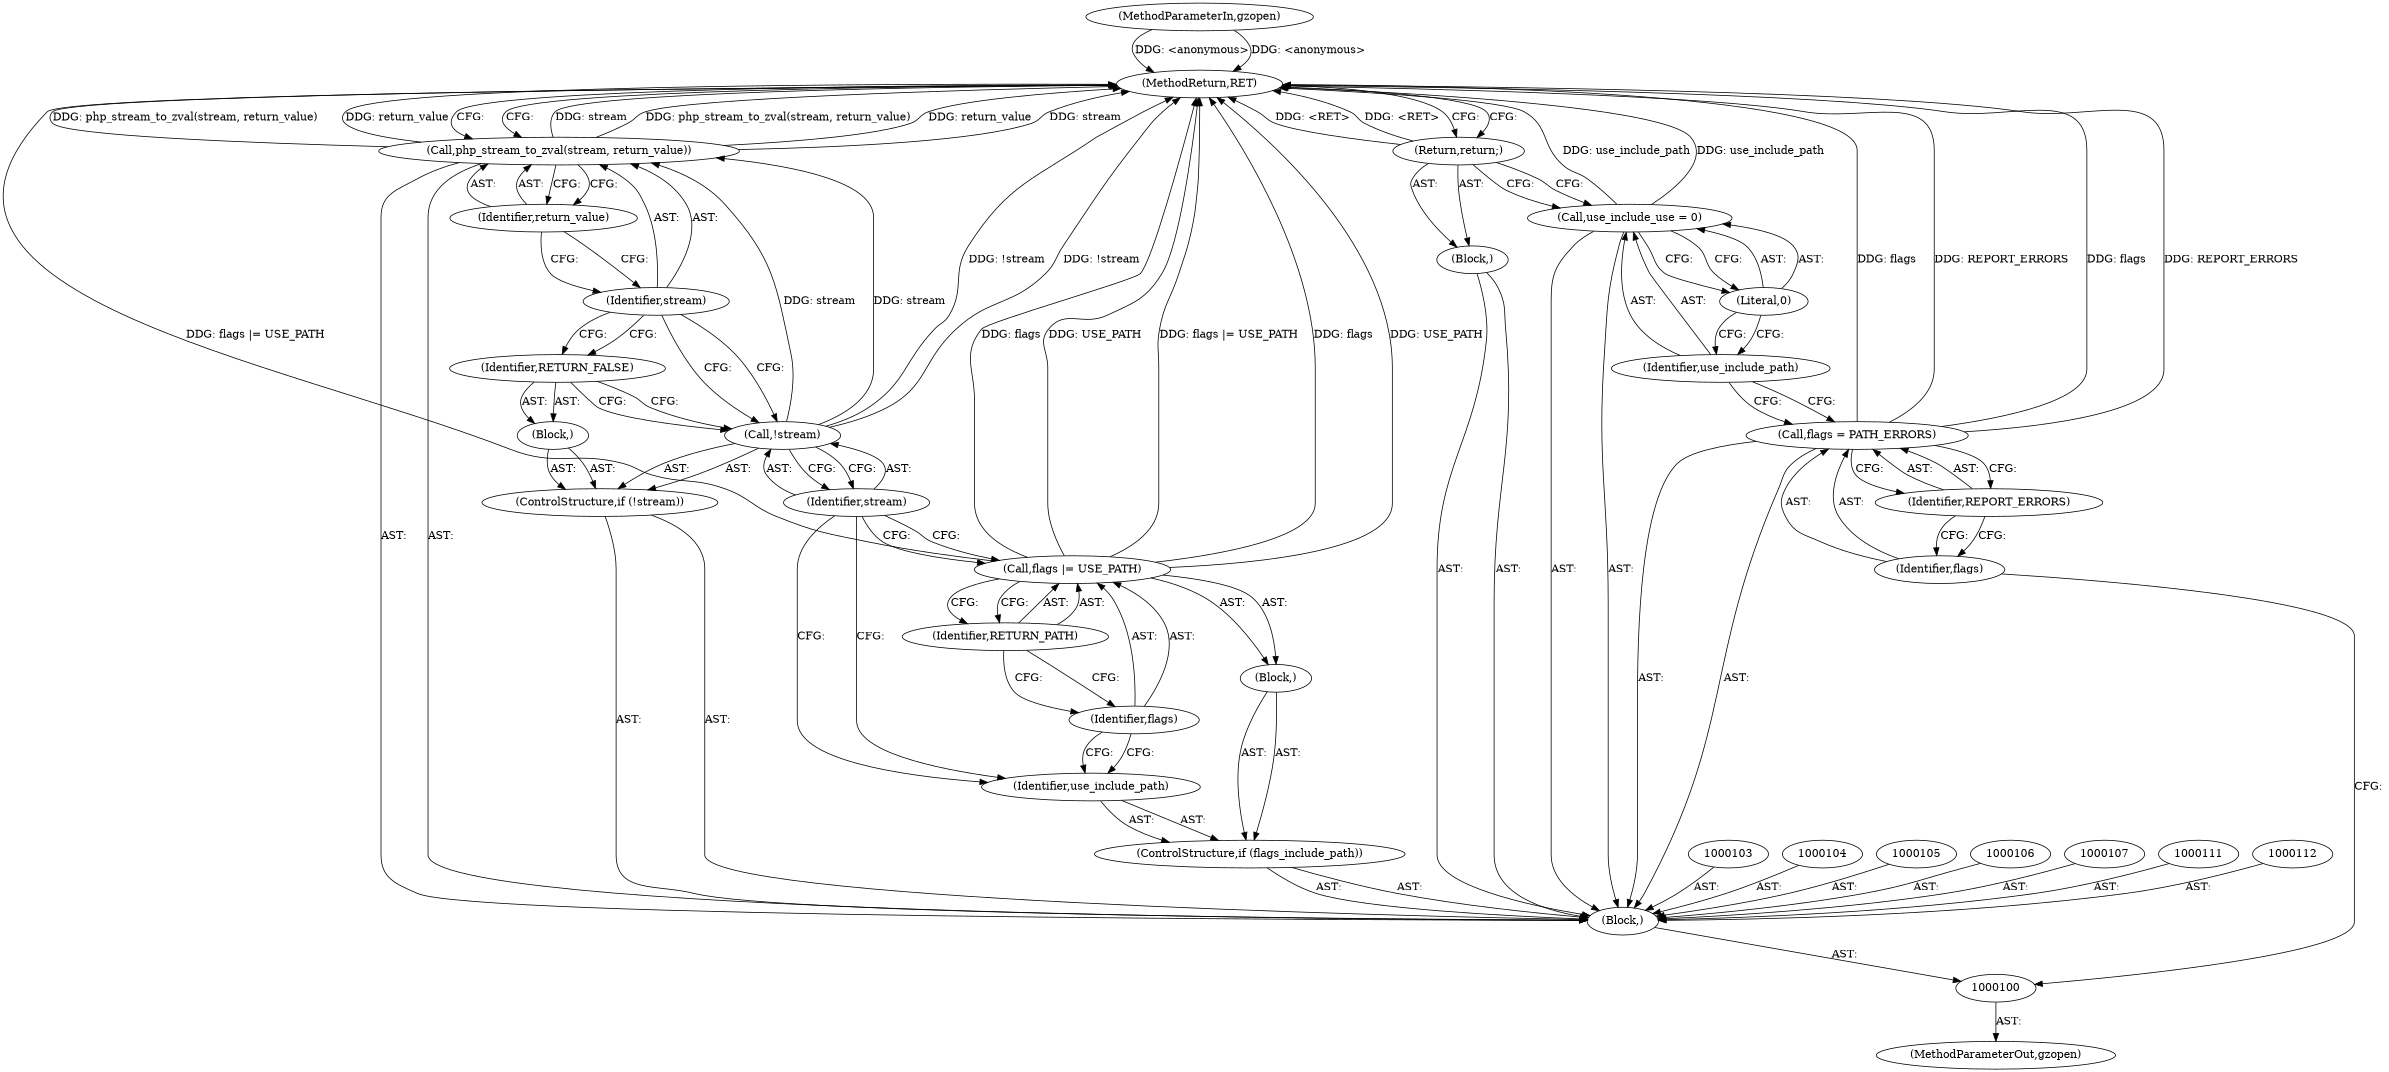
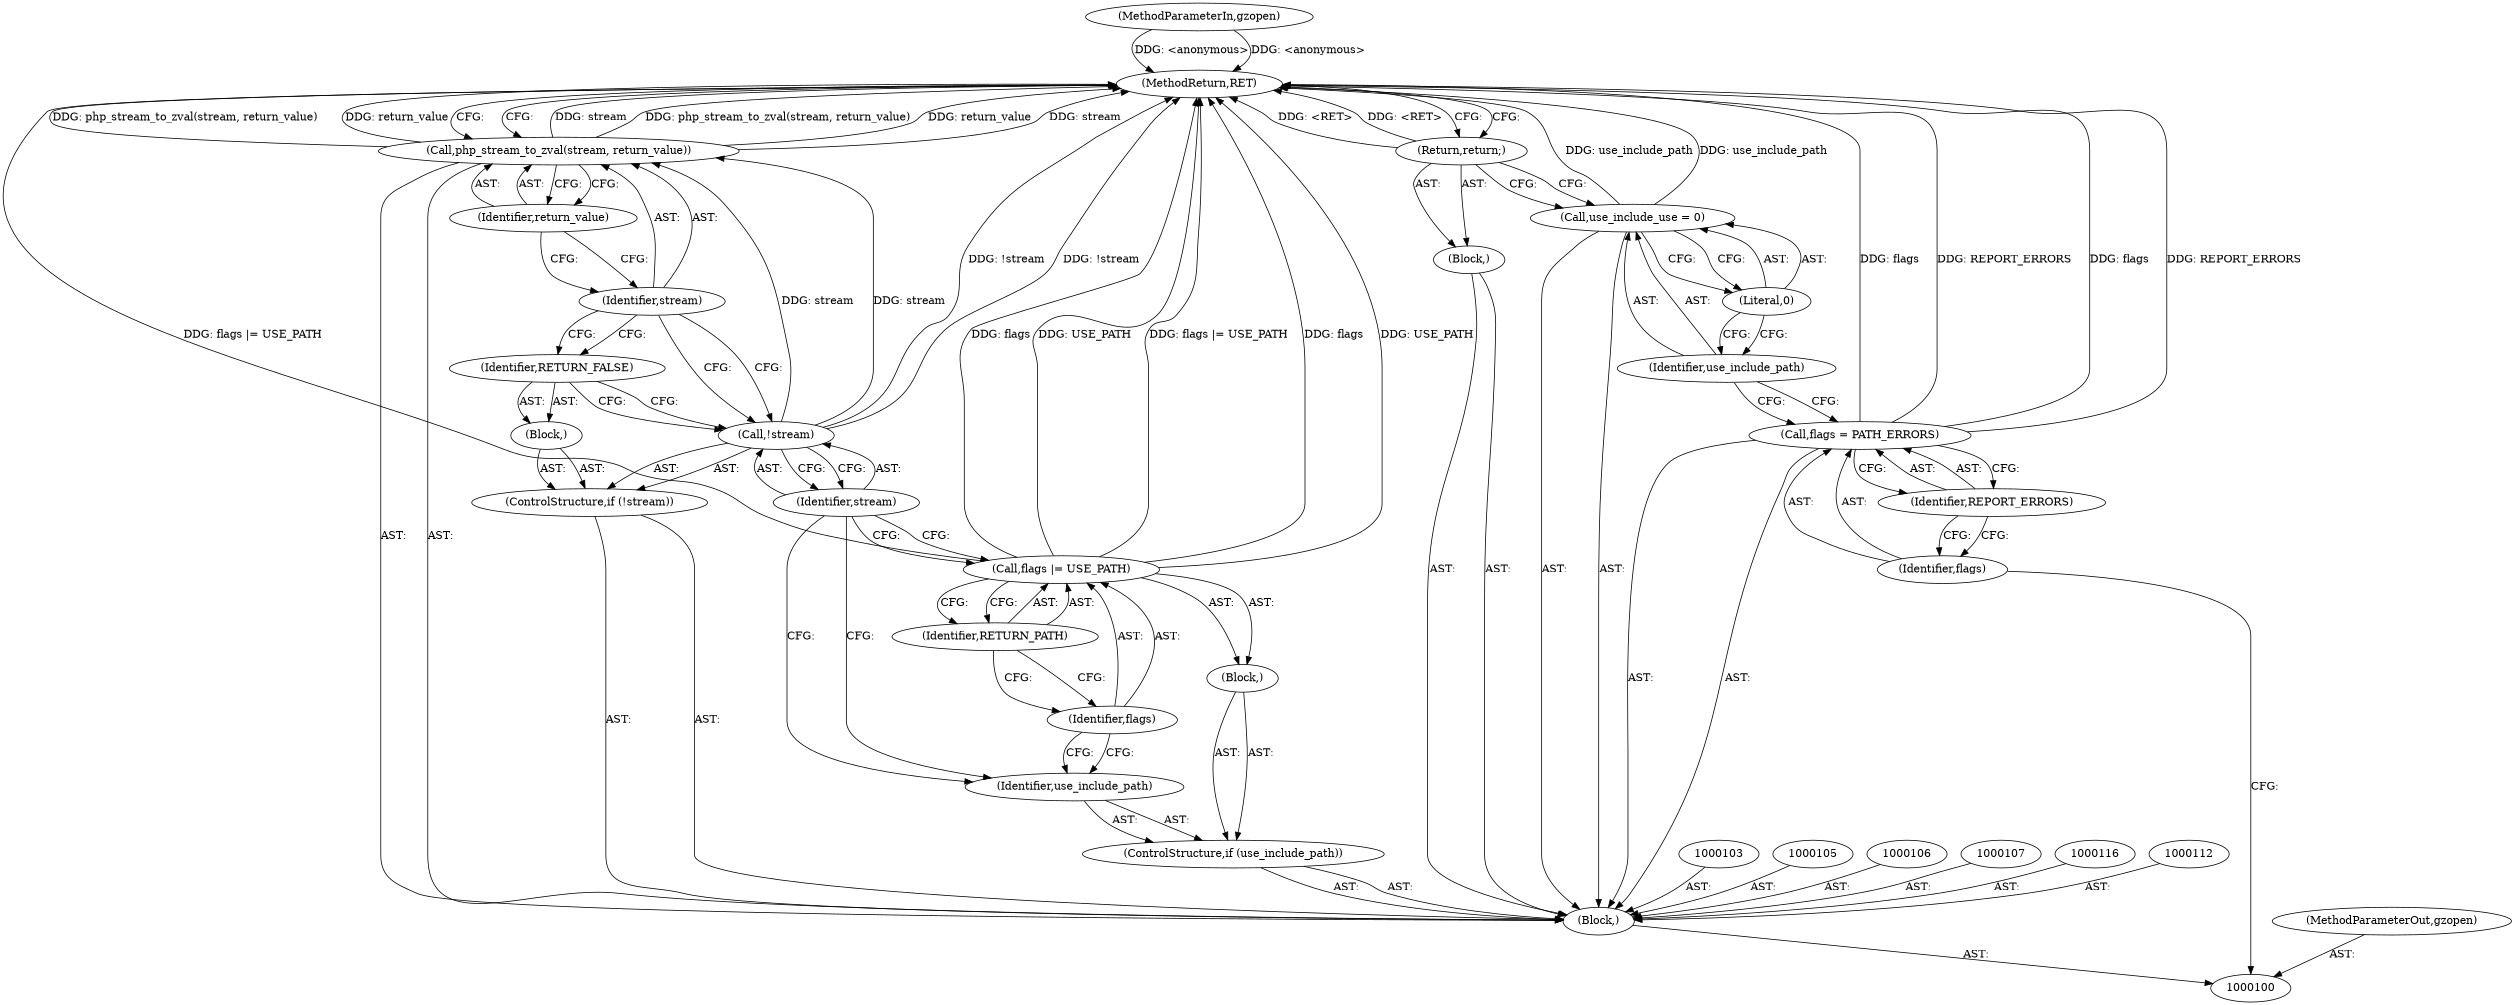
(1250, 854) -> (1233, 854)
(1822, 854) -> none
(2199, 854) -> (2095, 854)
(1996, 1018) -> (2323, 954)
